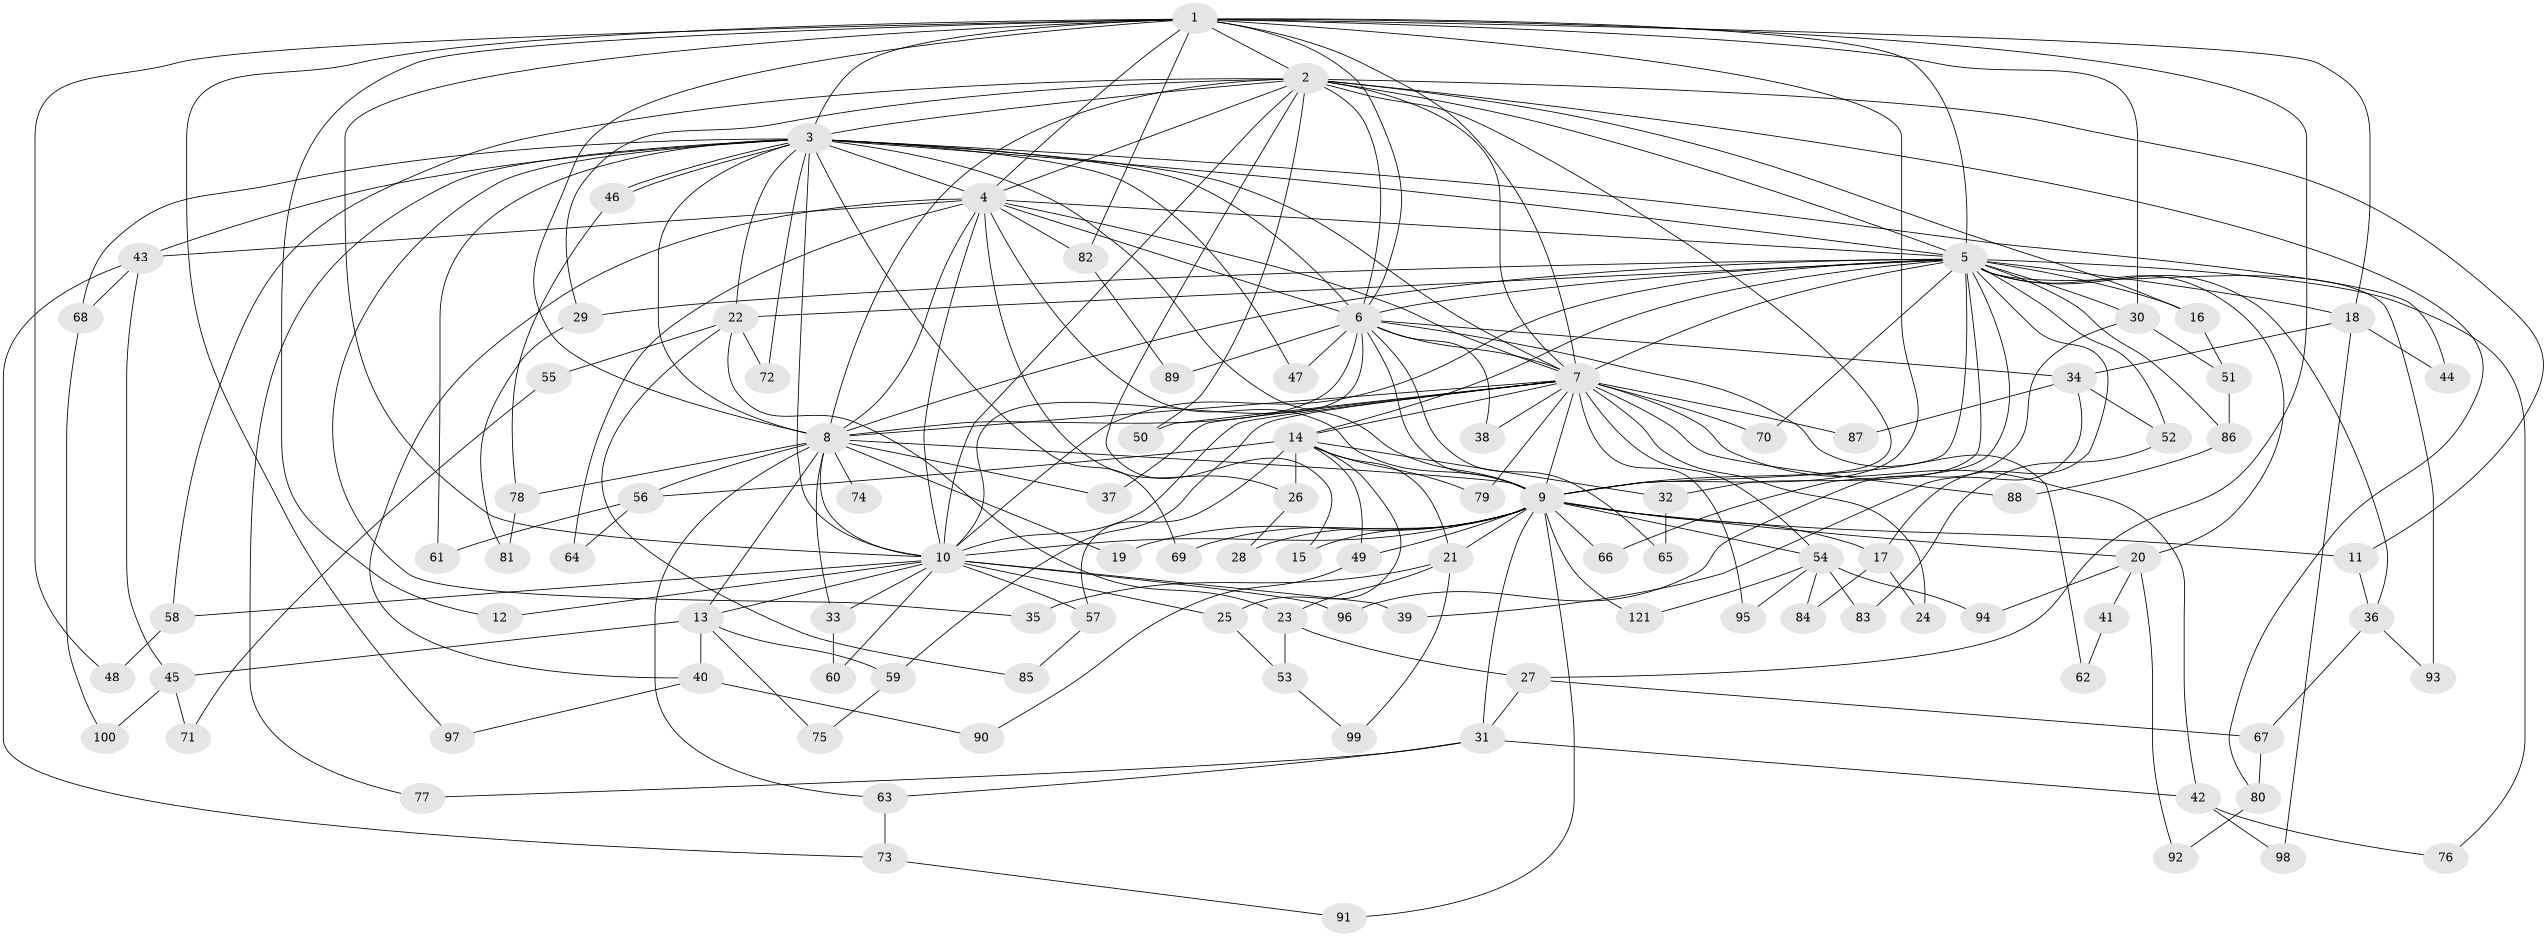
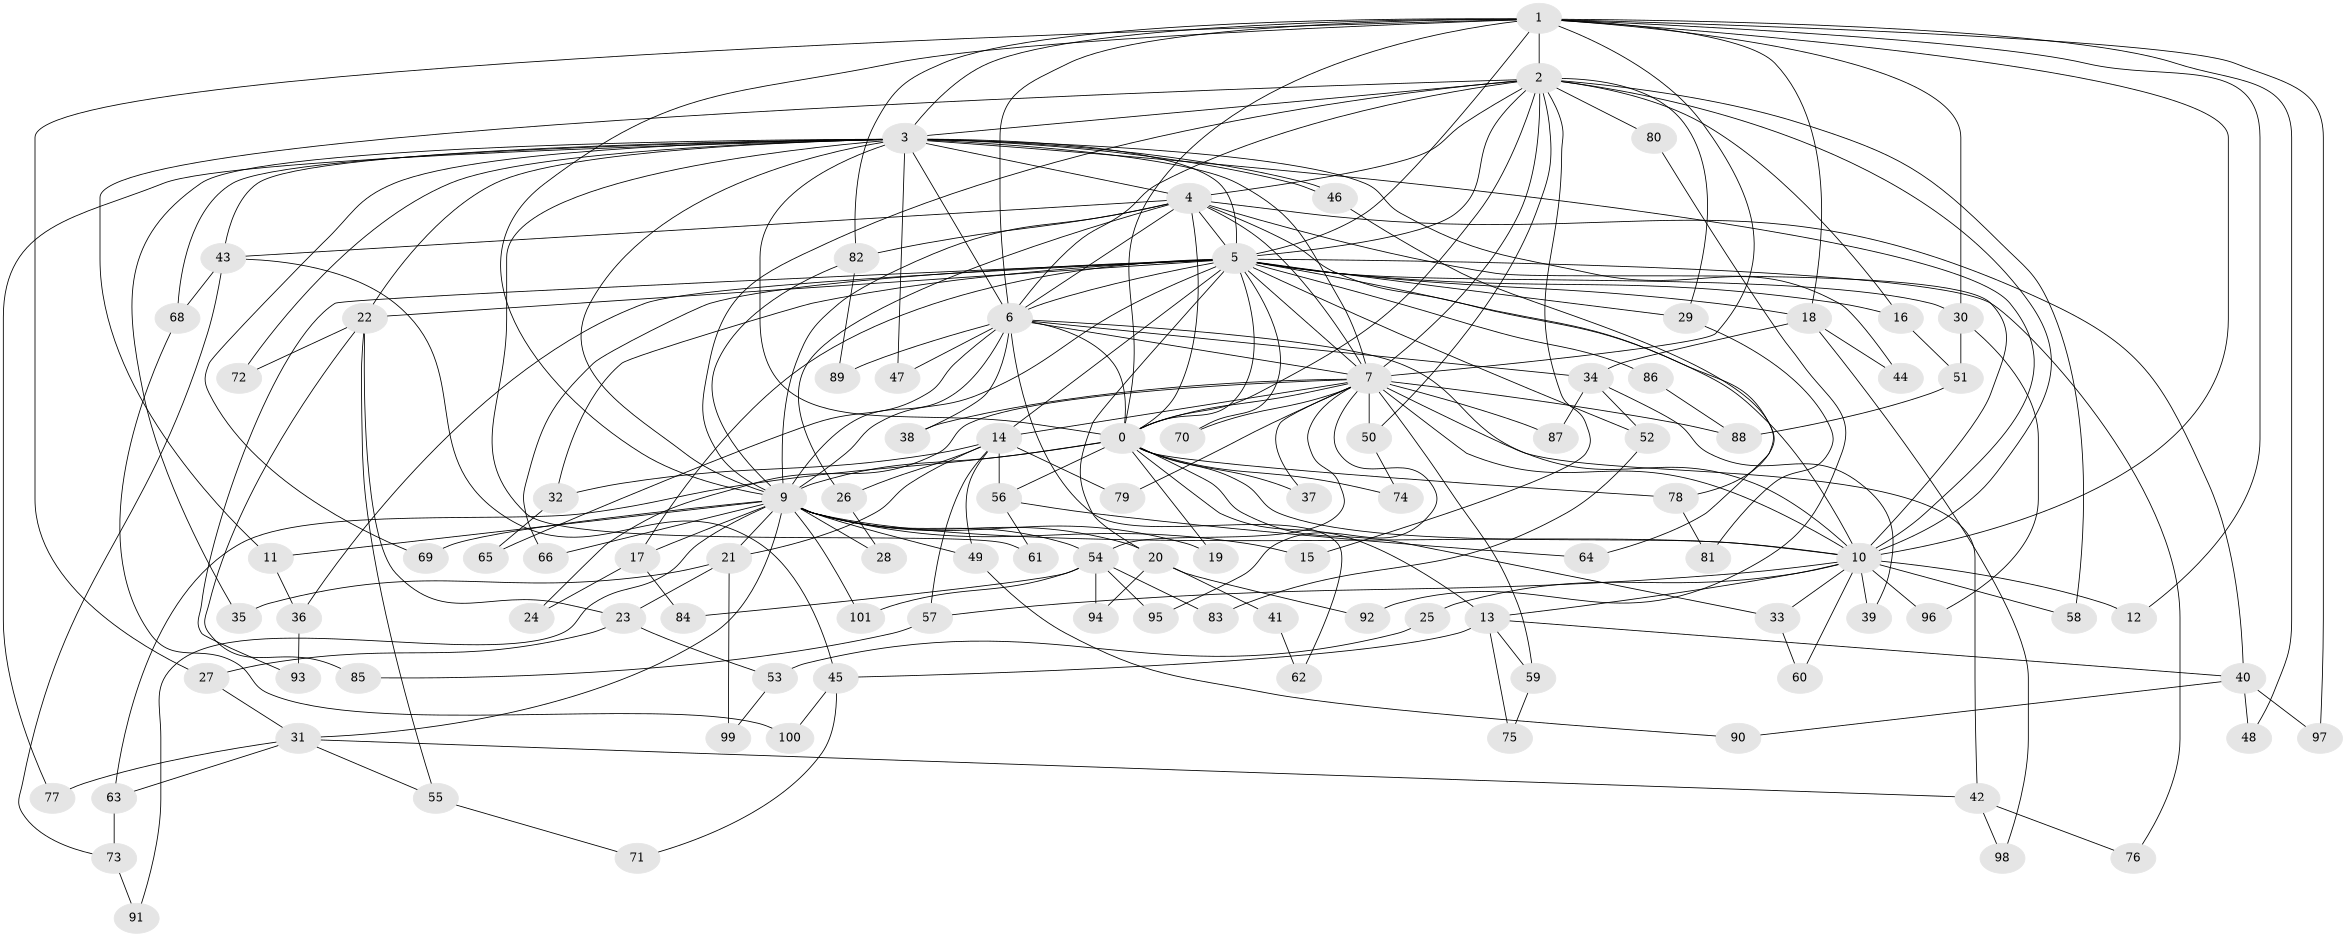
(1100, 93) -> none
(2229, 408) -> (1853, 415)
(828, 438) -> (1122, 438)
(1560, 438) -> (721, 356)
none -> (1382, 463)
(1396, 562) -> none
(1640, 618) -> (861, 618)
(143, 648) -> (2246, 708)
(2262, 738) -> none
none -> (367, 768)
